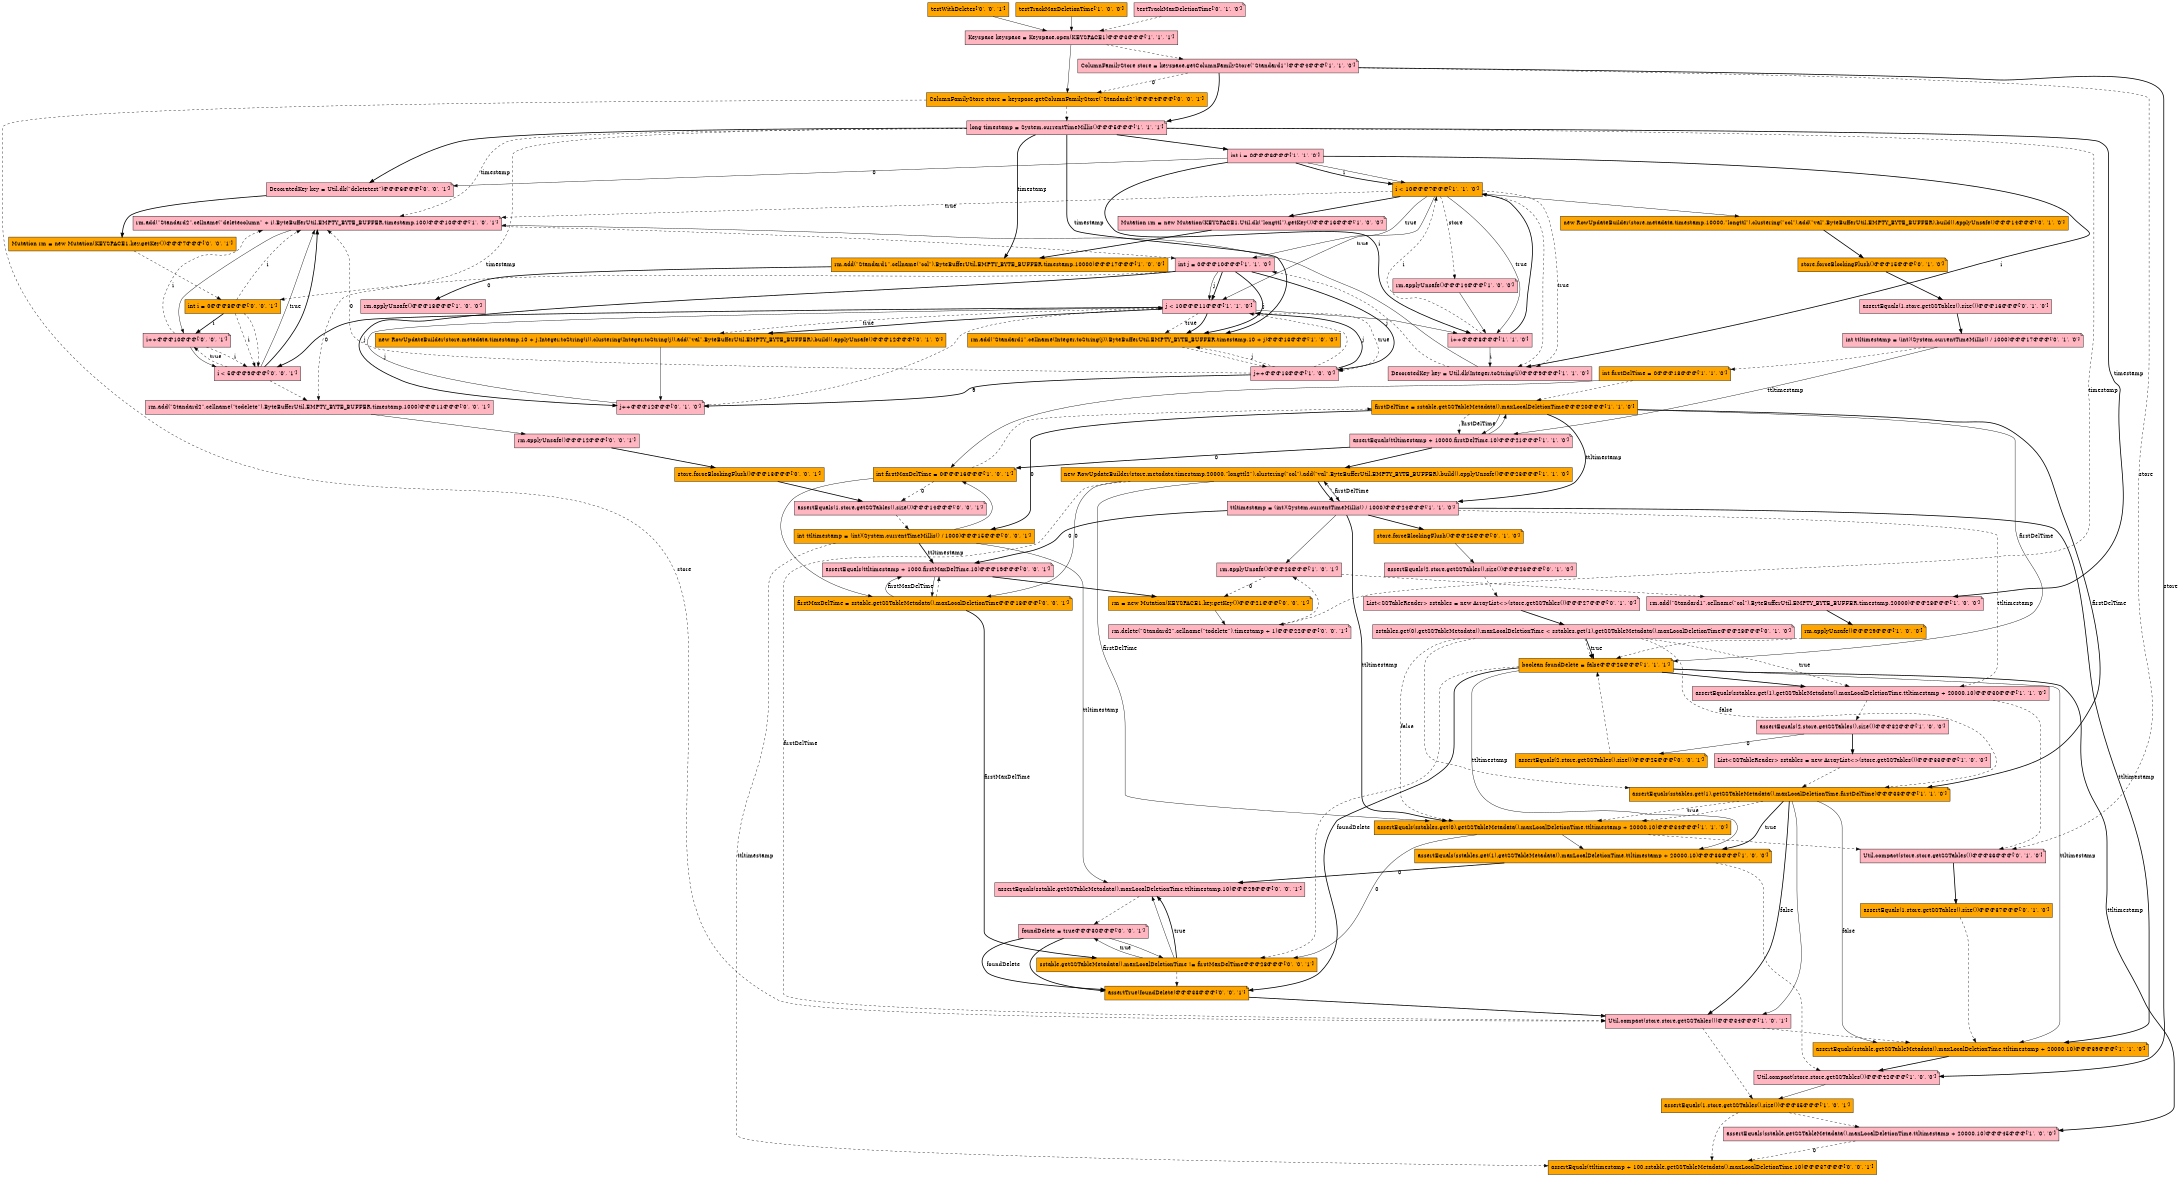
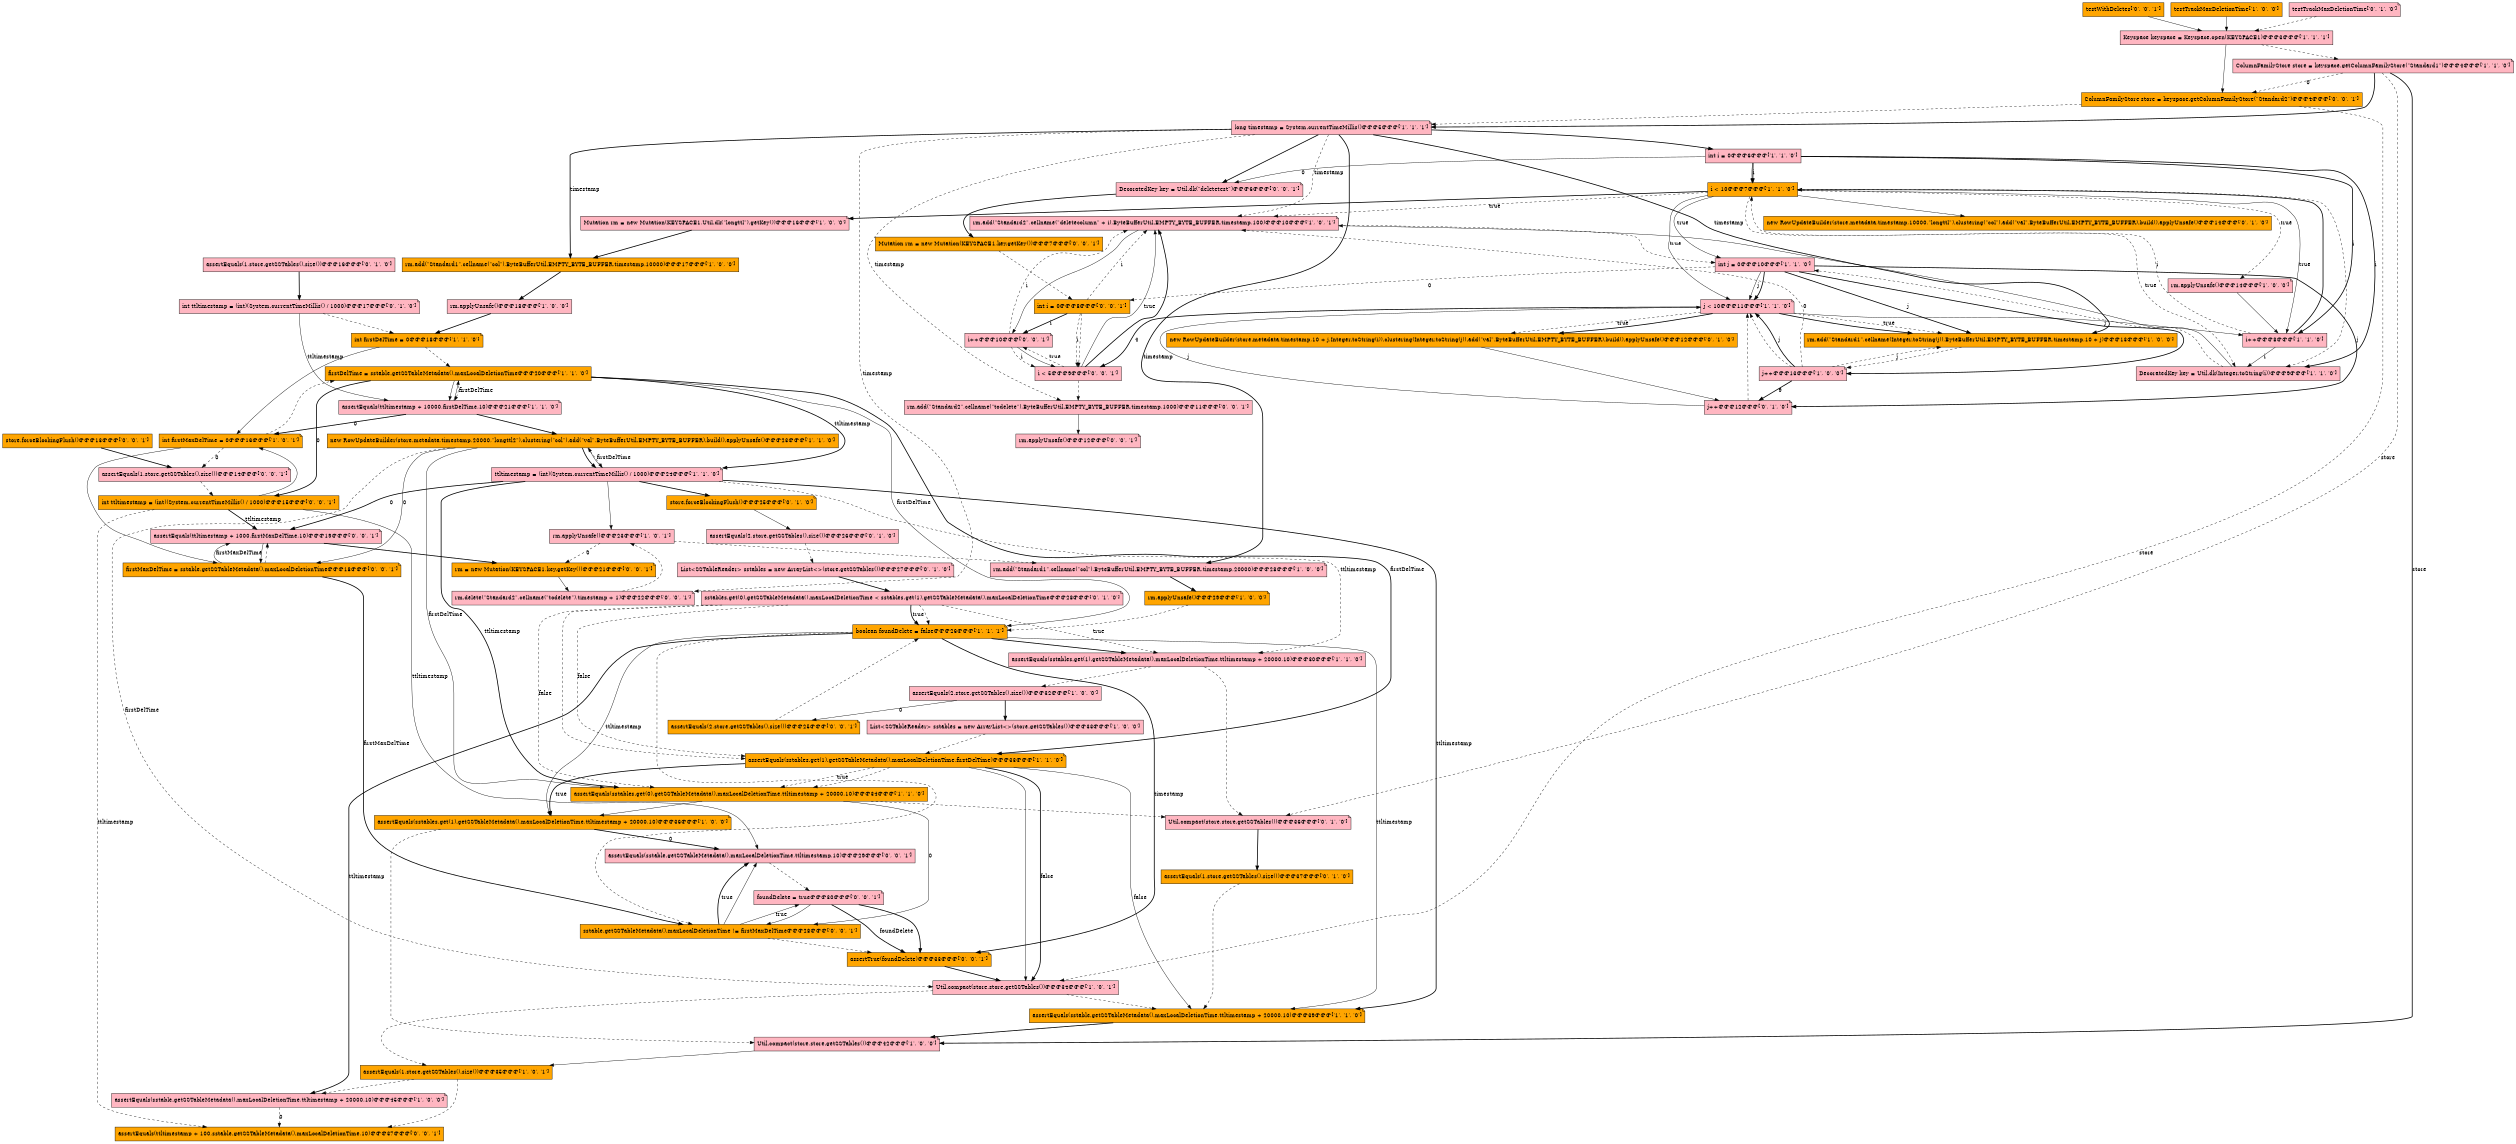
(1456, 223) -> (2287, 223)
(1873, 265) -> none
(1363, 320) -> none
none -> (465, 323)
(327, 340) -> (1137, 340)
(577, 441) -> (1078, 441)
(661, 457) -> none
(1354, 828) -> (1169, 794)
